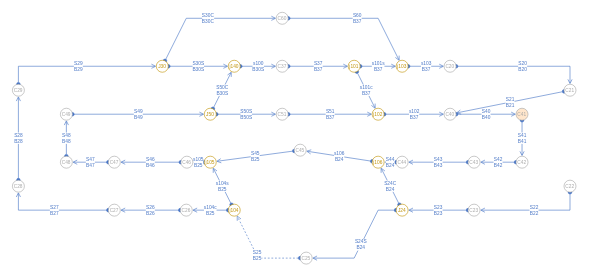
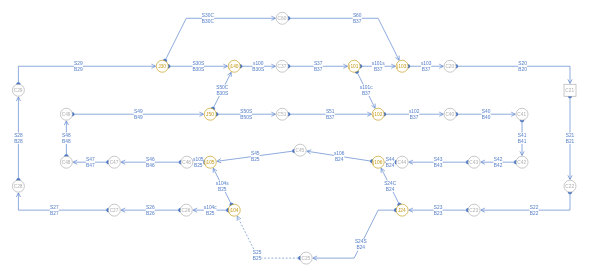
(570, 90) -> (570, 90)
(512, 102) -> (570, 138)
(522, 114) -> (522, 114)
